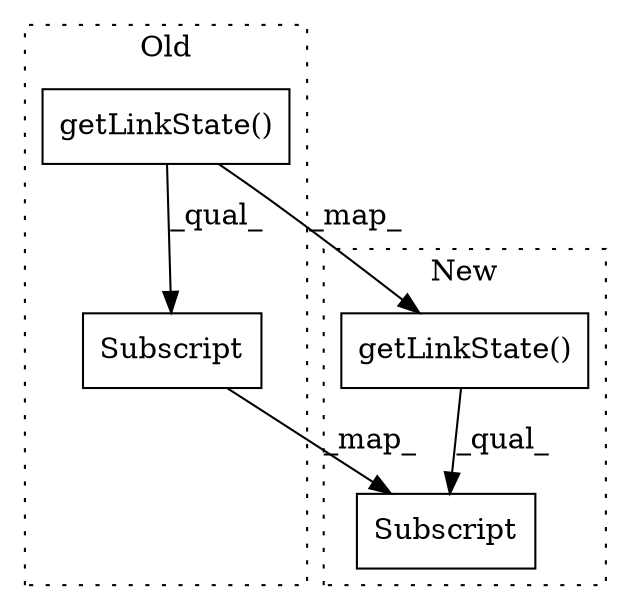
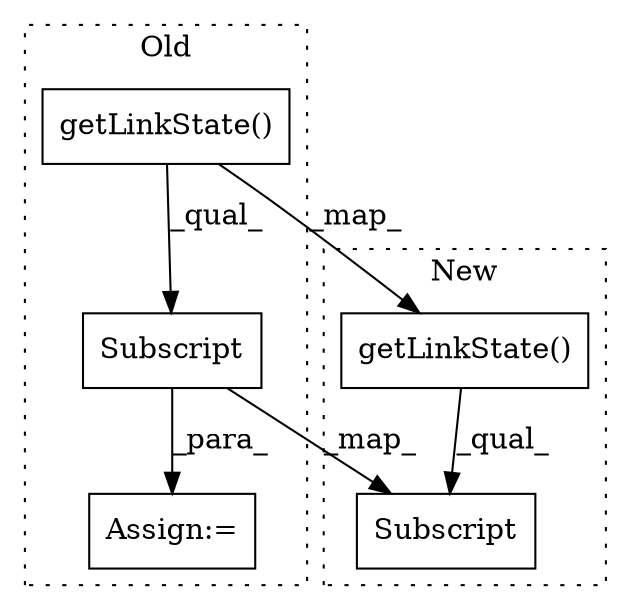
none -> (172, 531)
